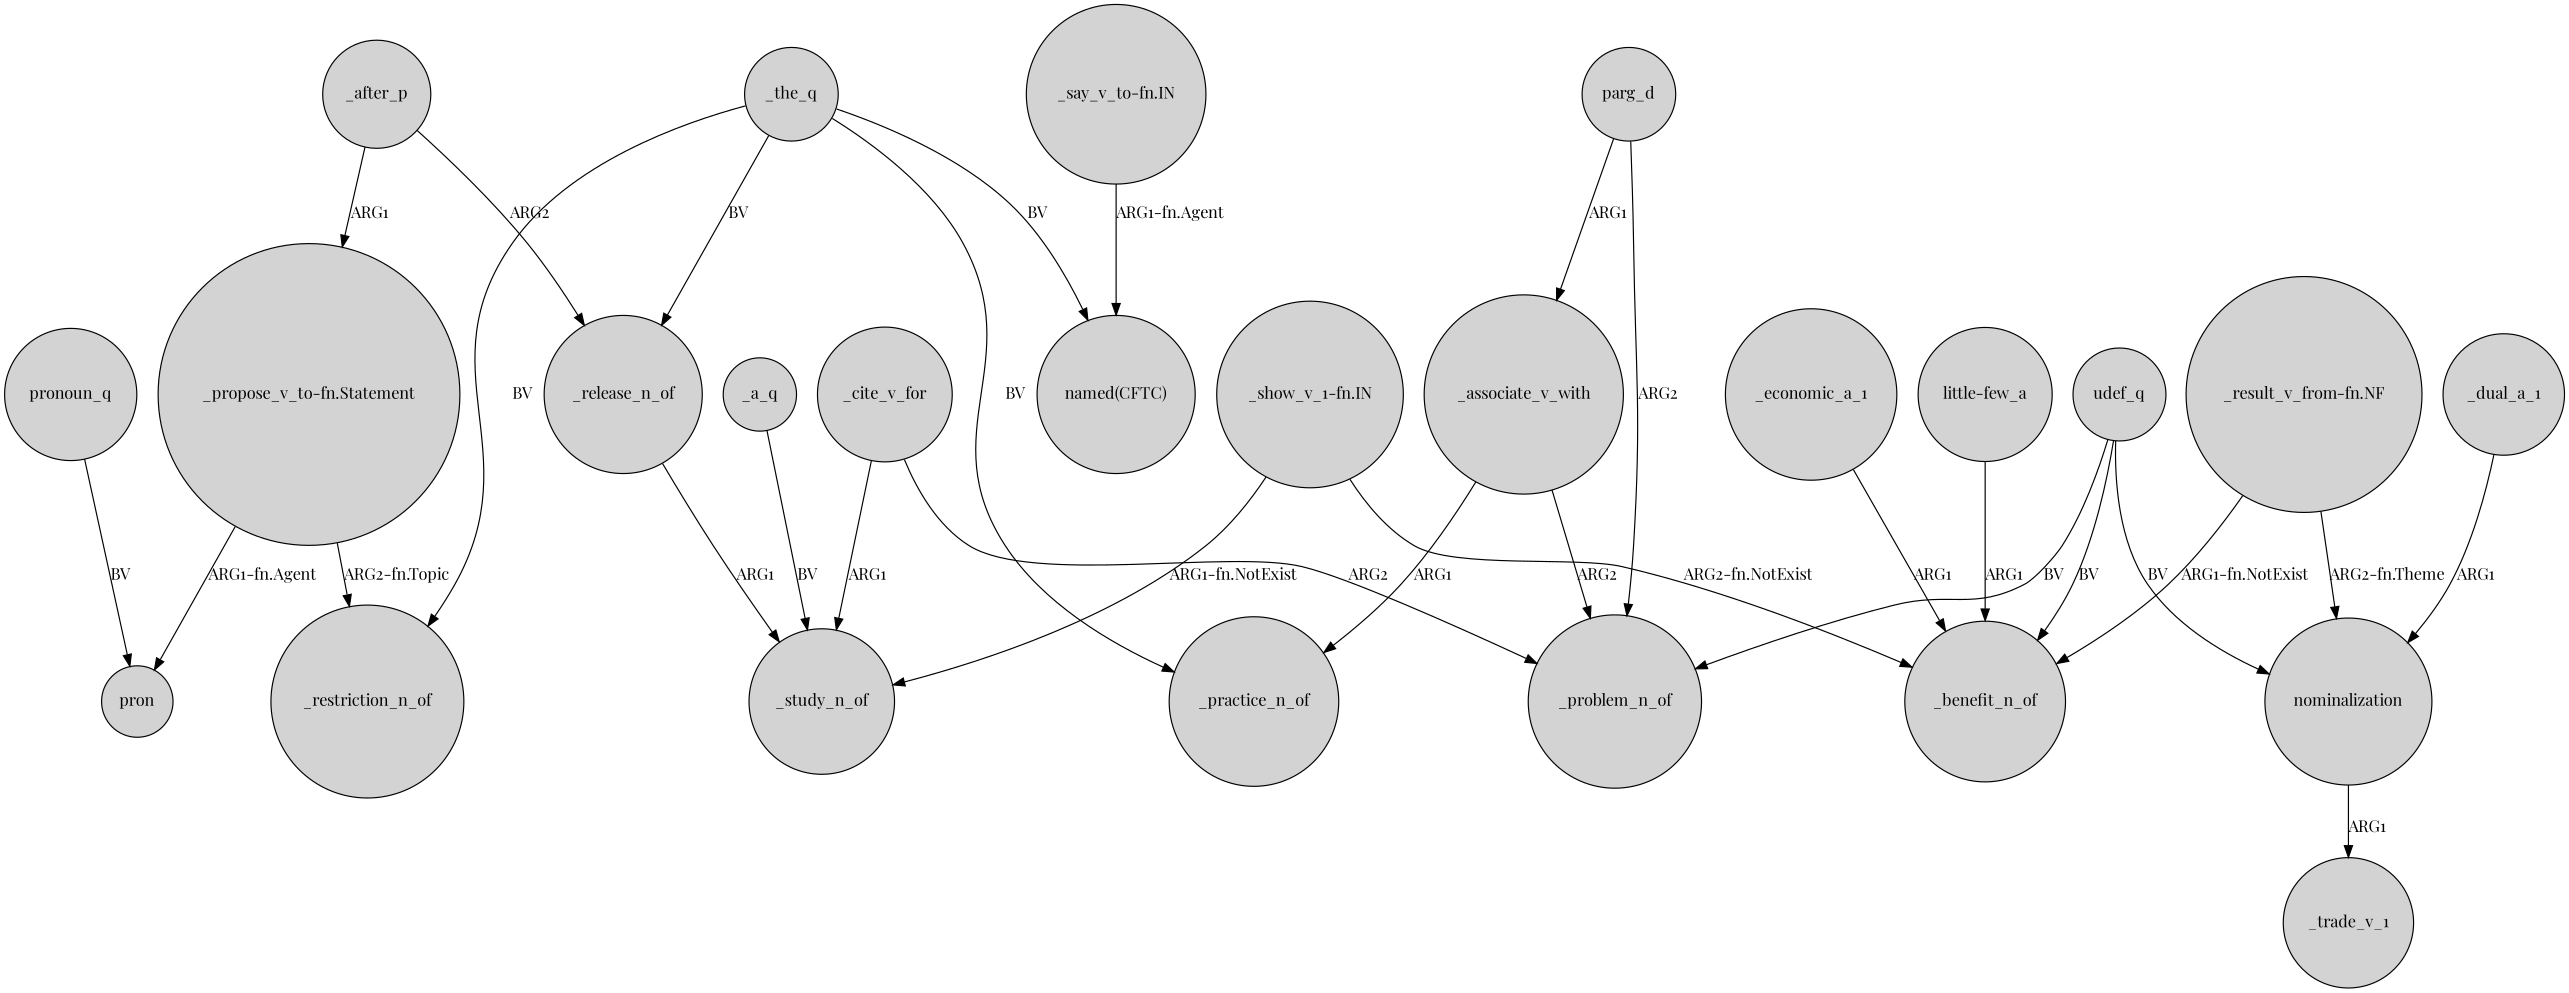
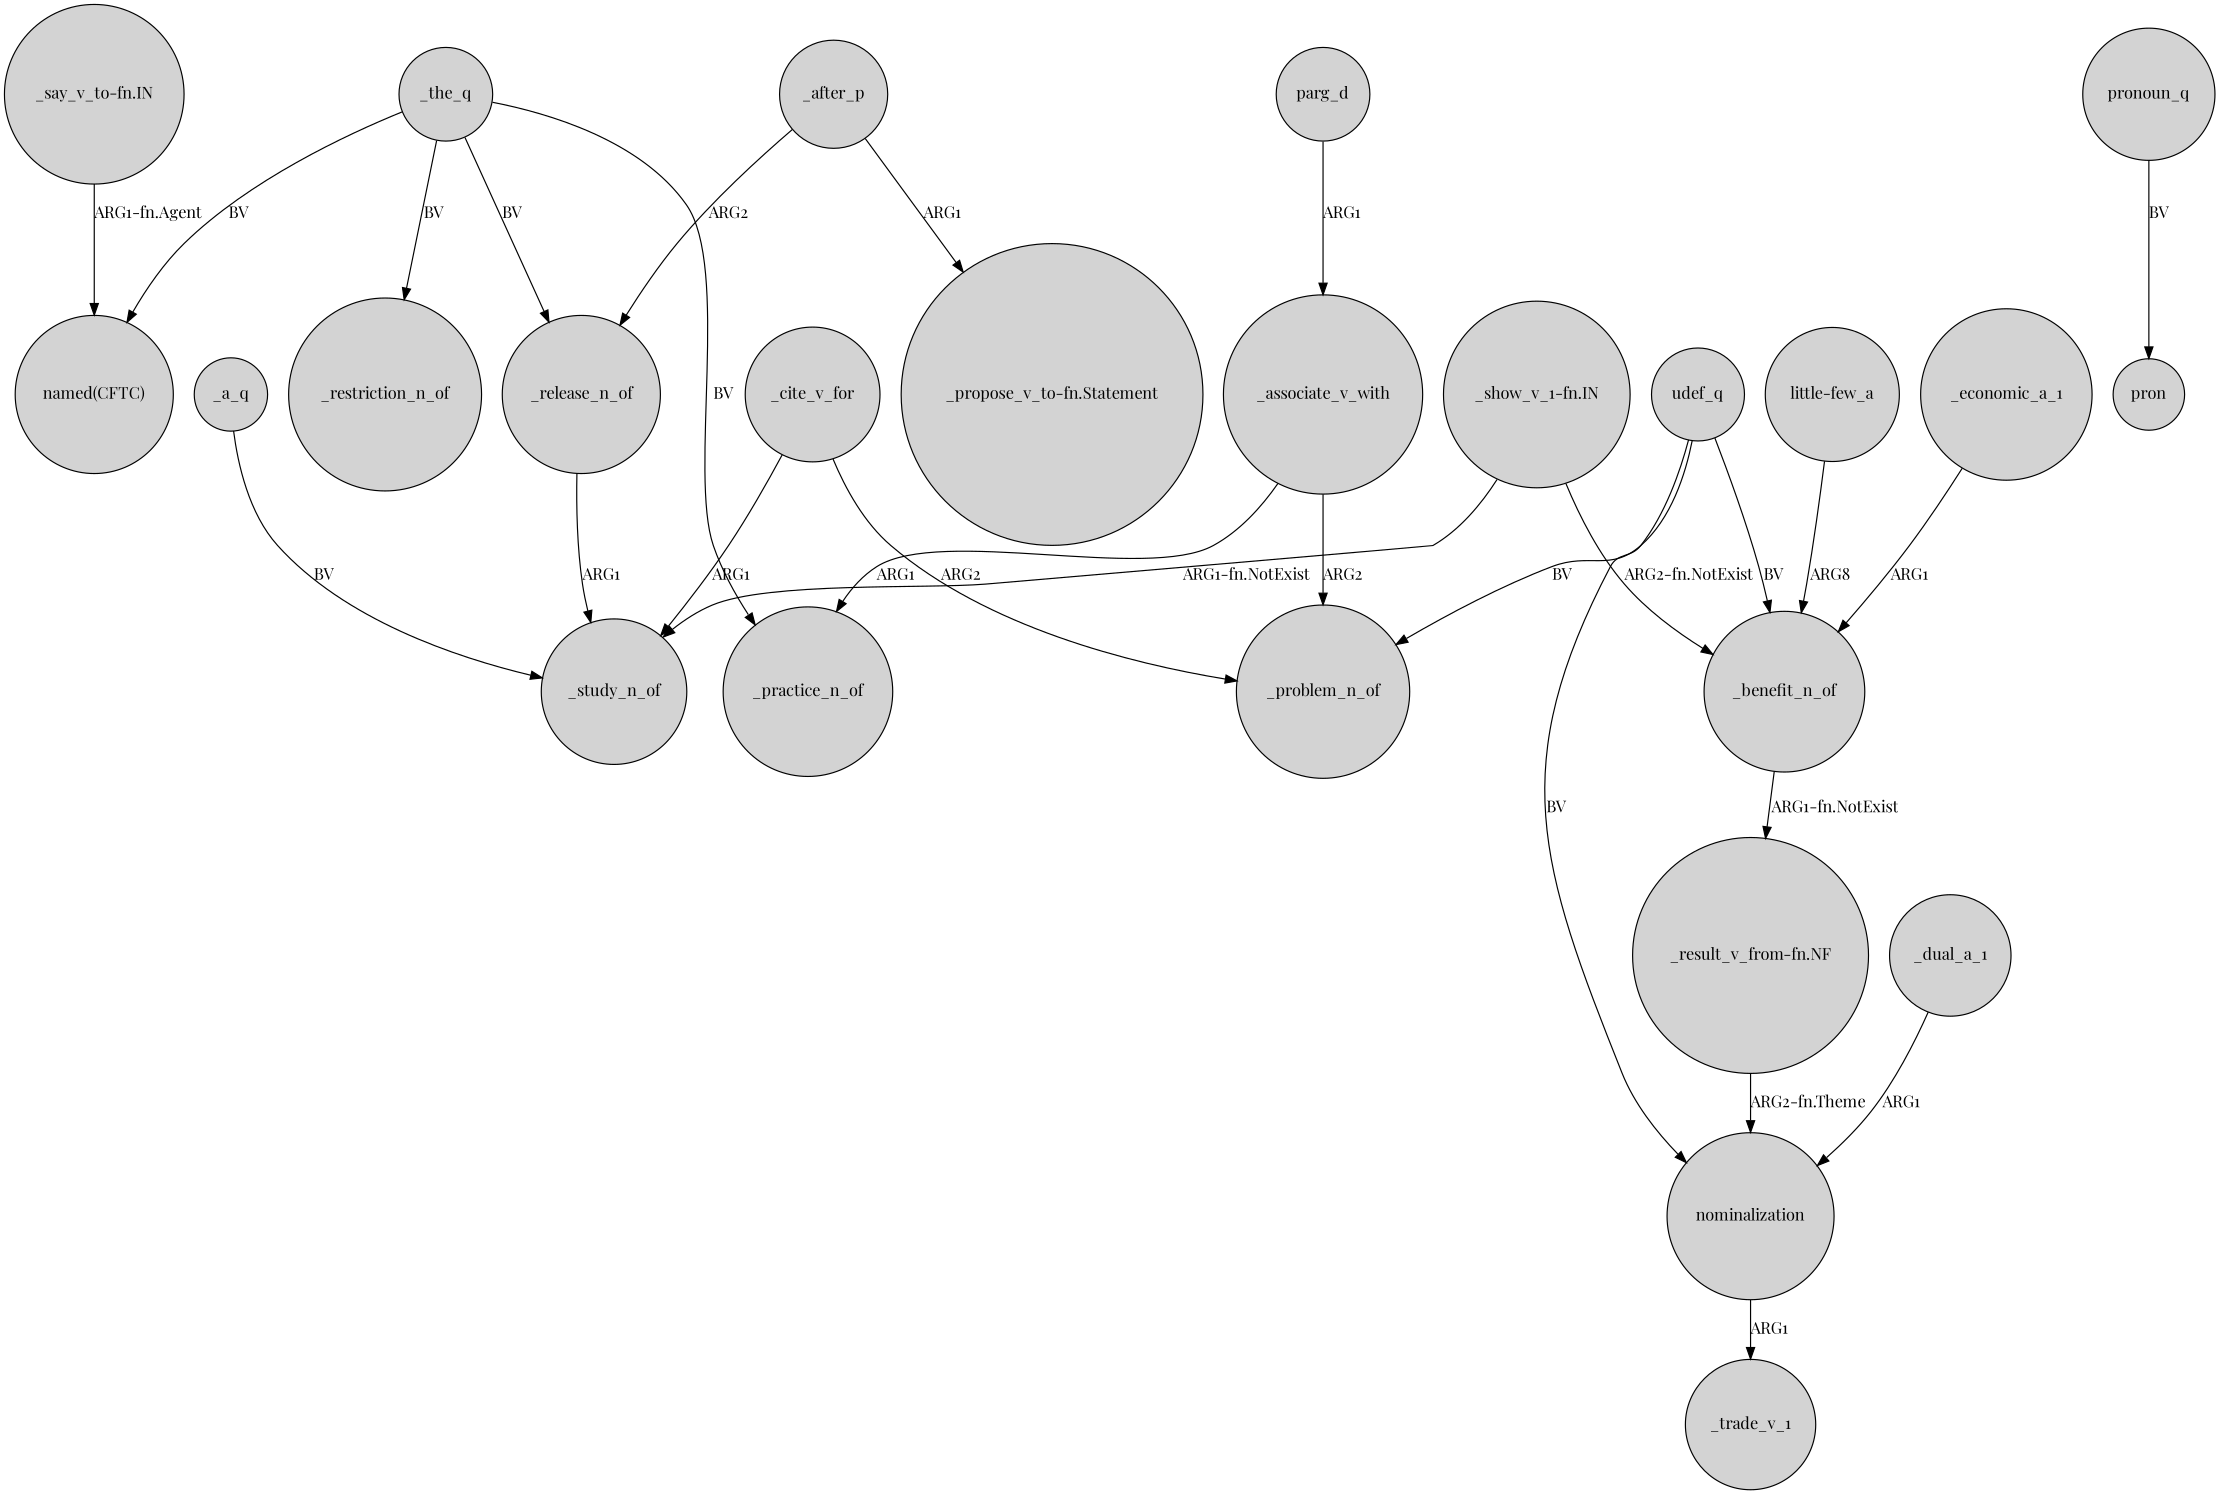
(1637, 373) -> none
(342, 569) -> none
(2004, 575) -> (1831, 575)
(2165, 587) -> (1771, 799)
(198, 593) -> none
